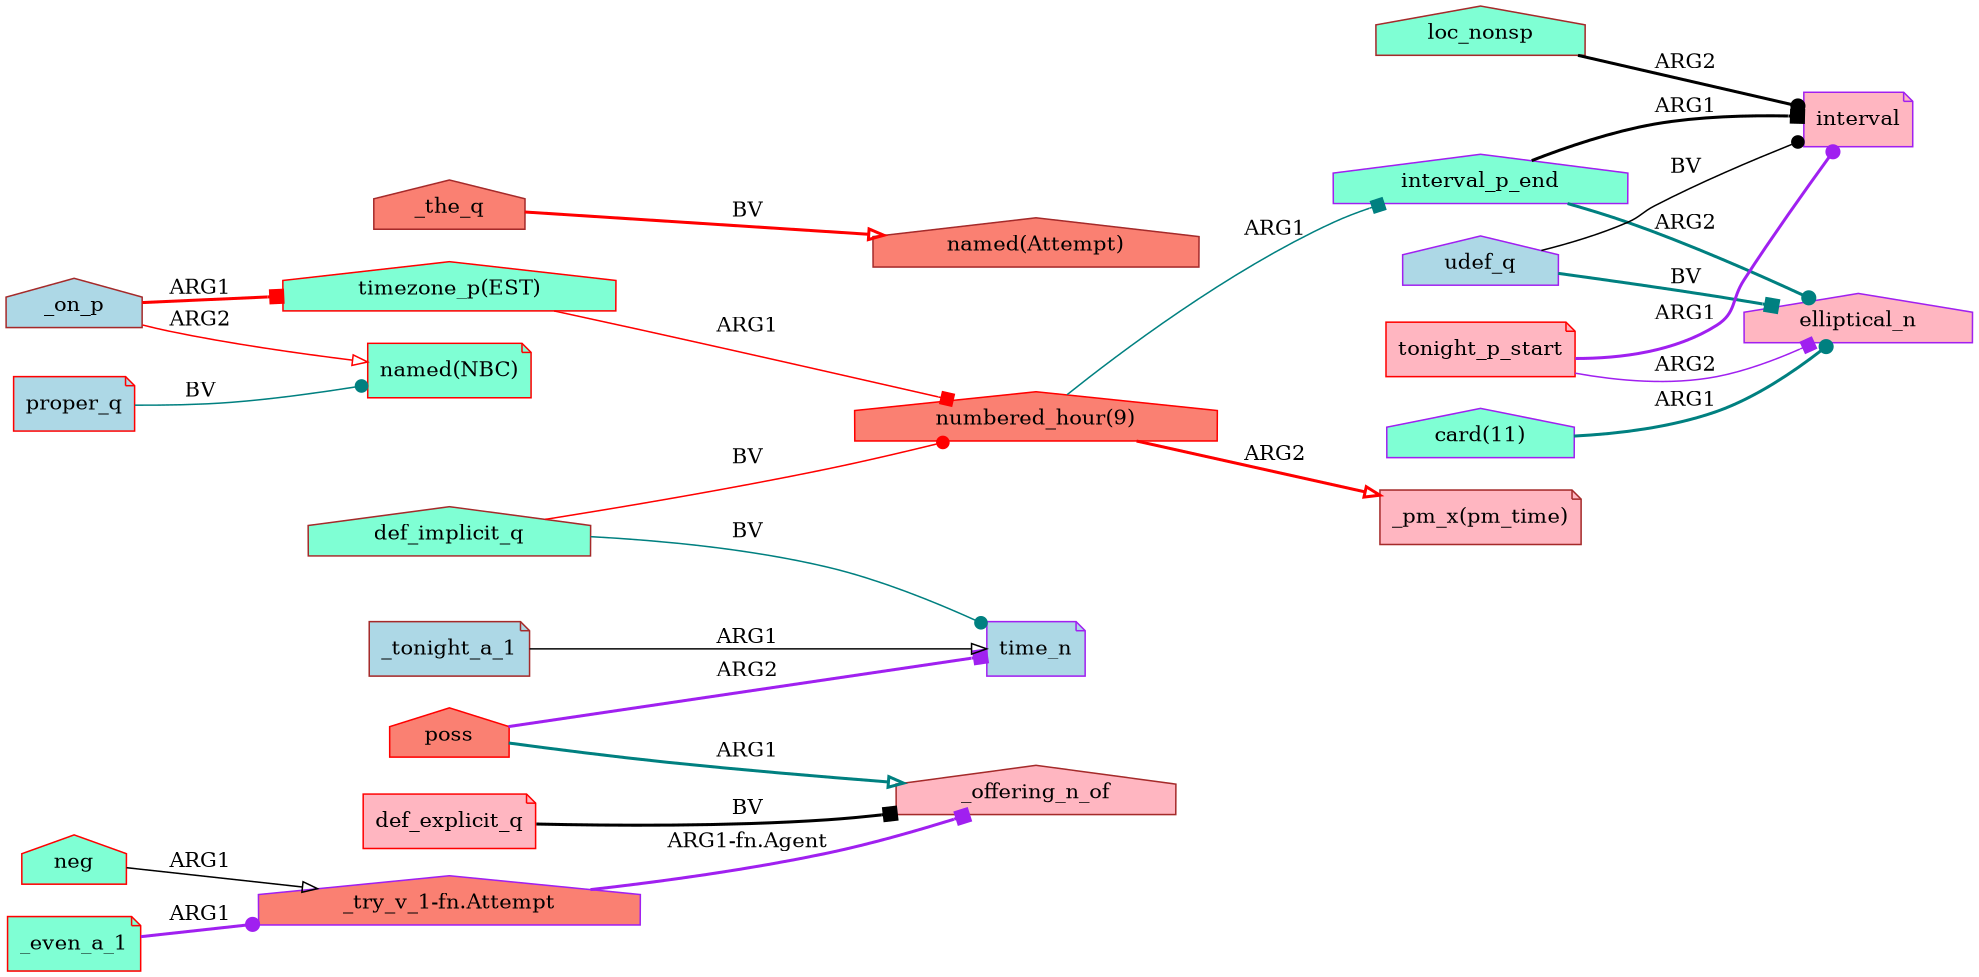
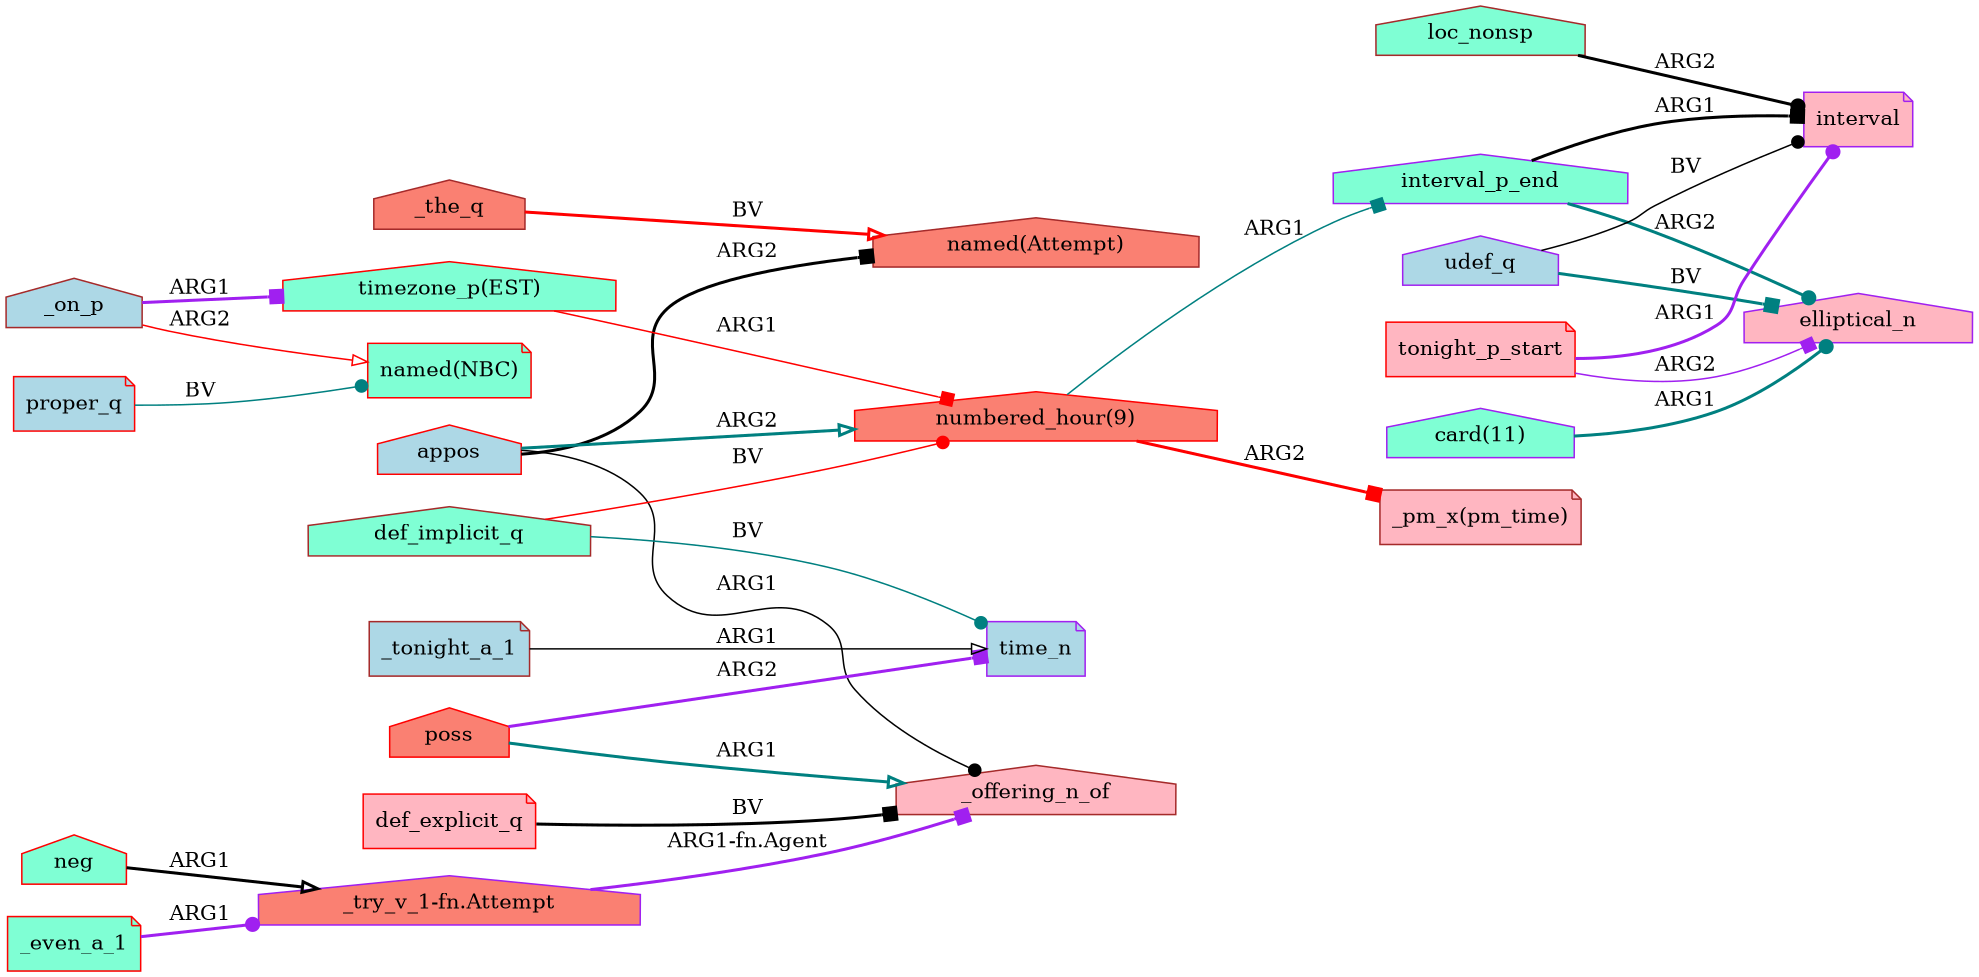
(205, 300) -> (205, 300)
none -> (449, 452)
(1251, 466) -> (1251, 466)
(214, 877) -> (214, 877)
